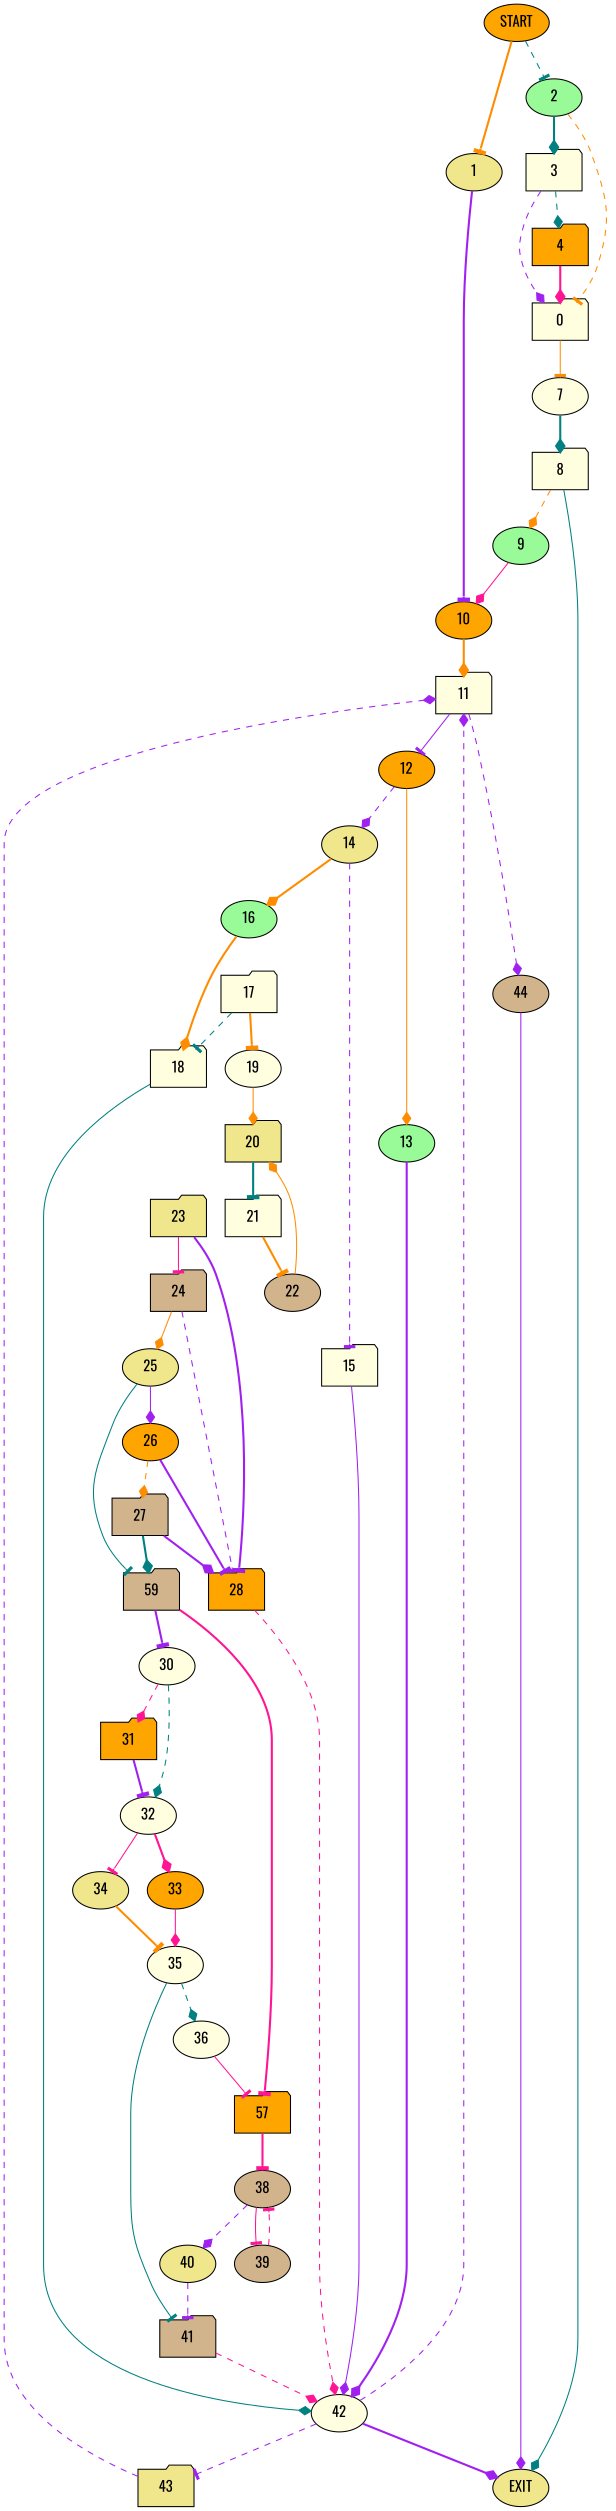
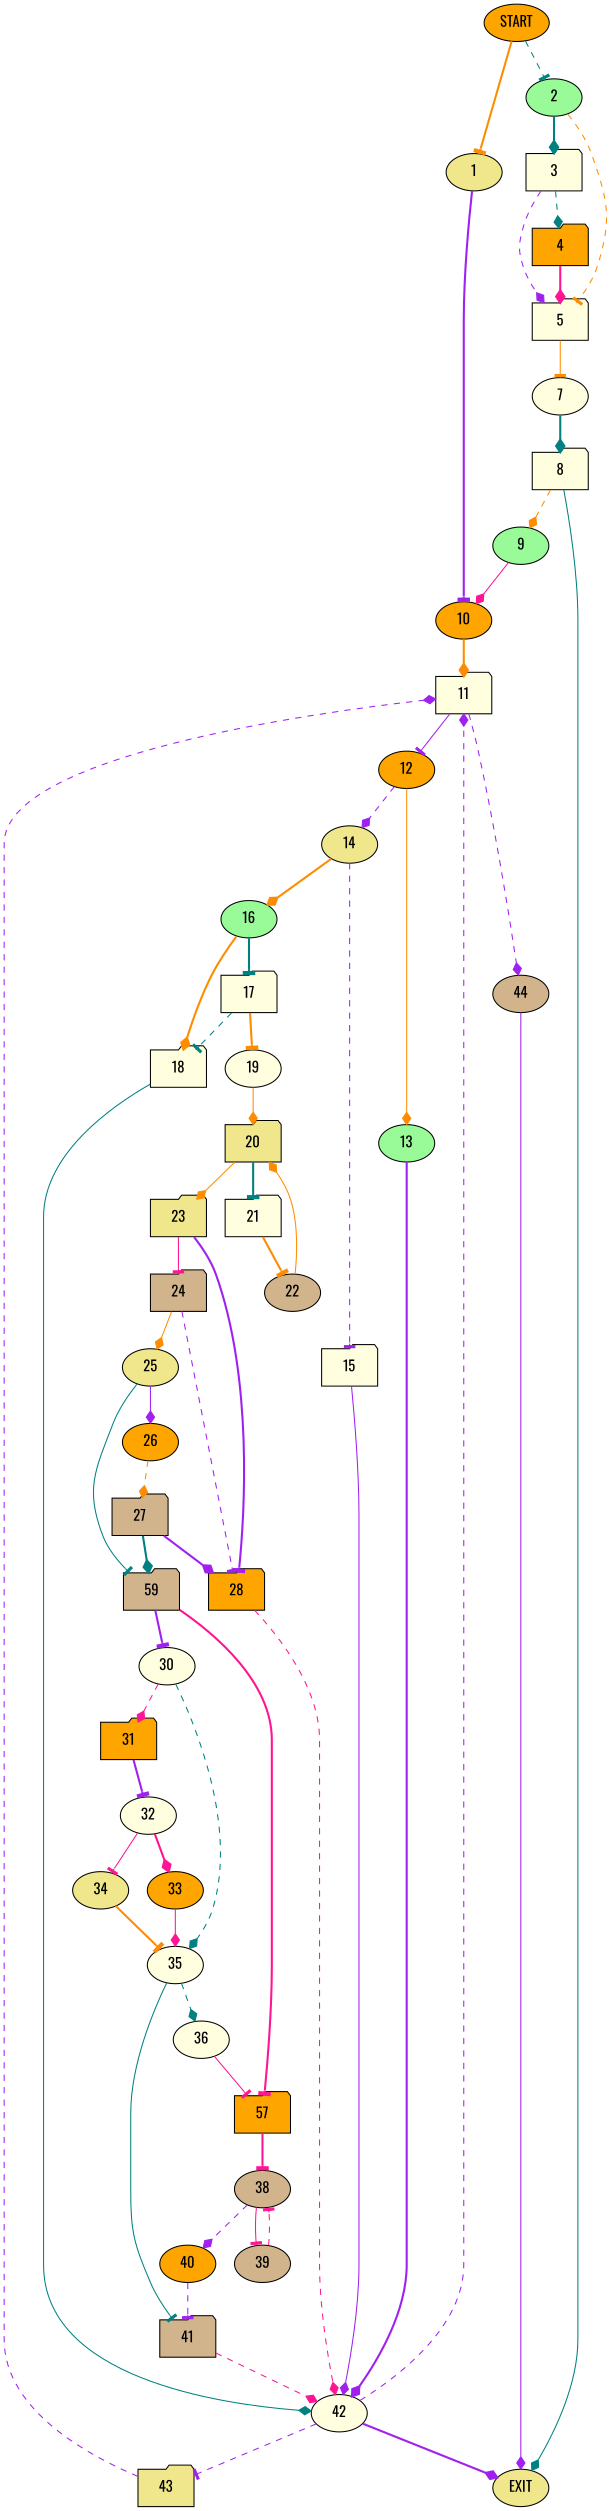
(560, 322) -> (560, 322)
none -> (249, 954)
none -> (220, 1176)
(192, 1514) -> none
(169, 1736) -> (217, 1810)
(188, 2264) -> (188, 2264)
